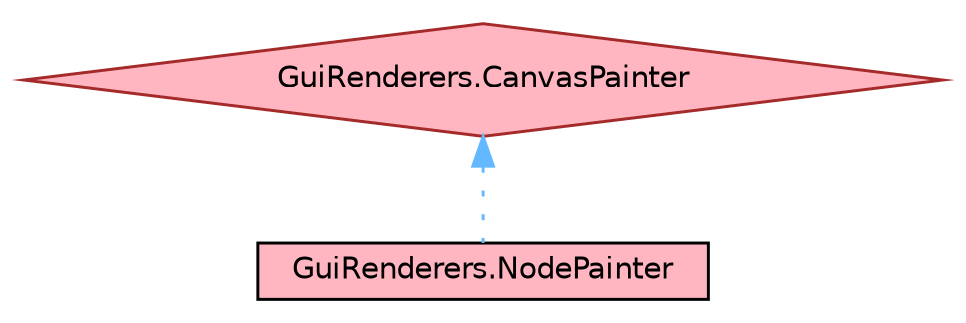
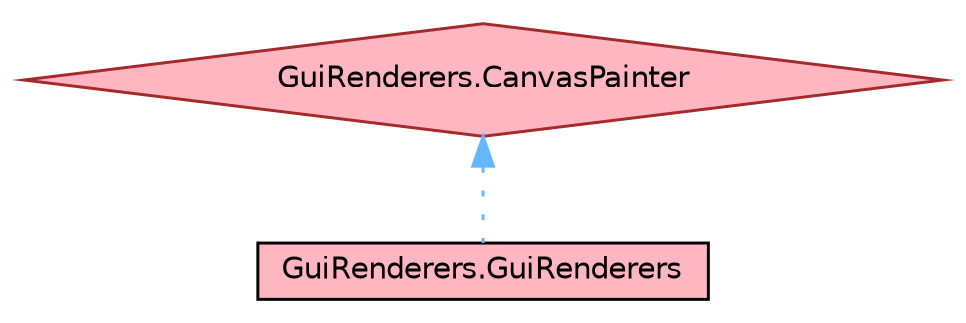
(483, 271) -> (483, 271)
